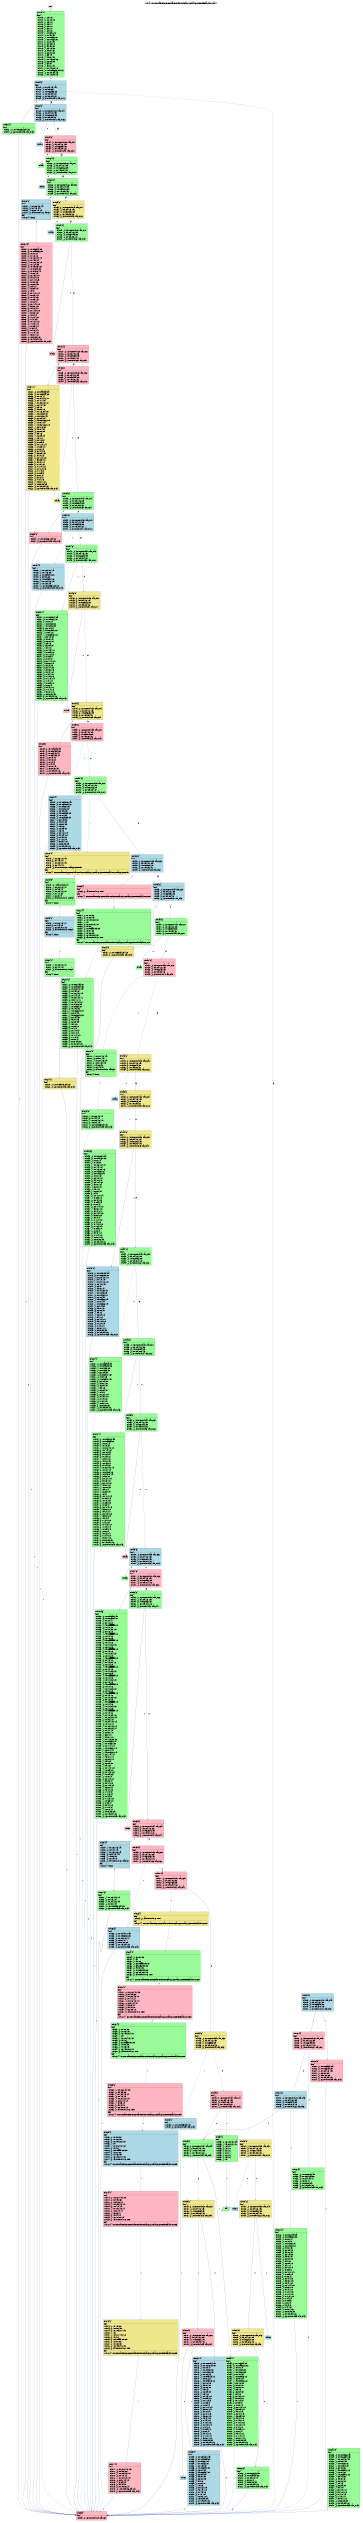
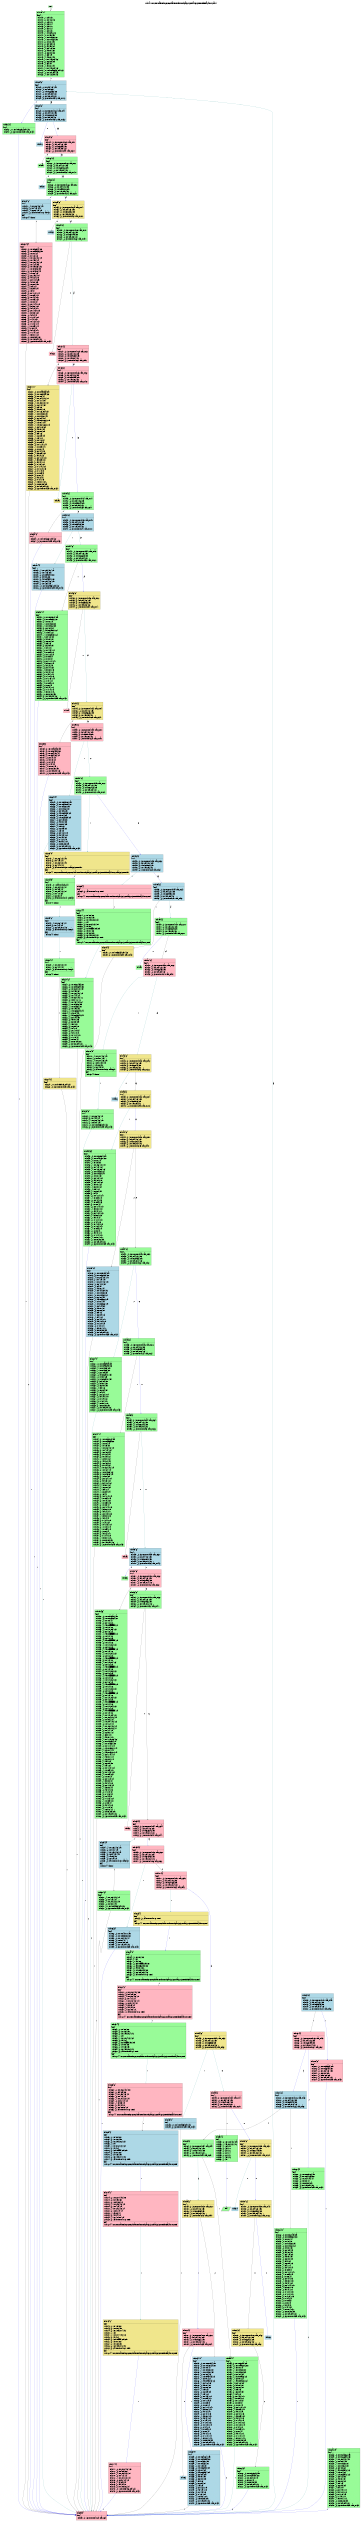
(212, 2124) -> (241, 2124)
